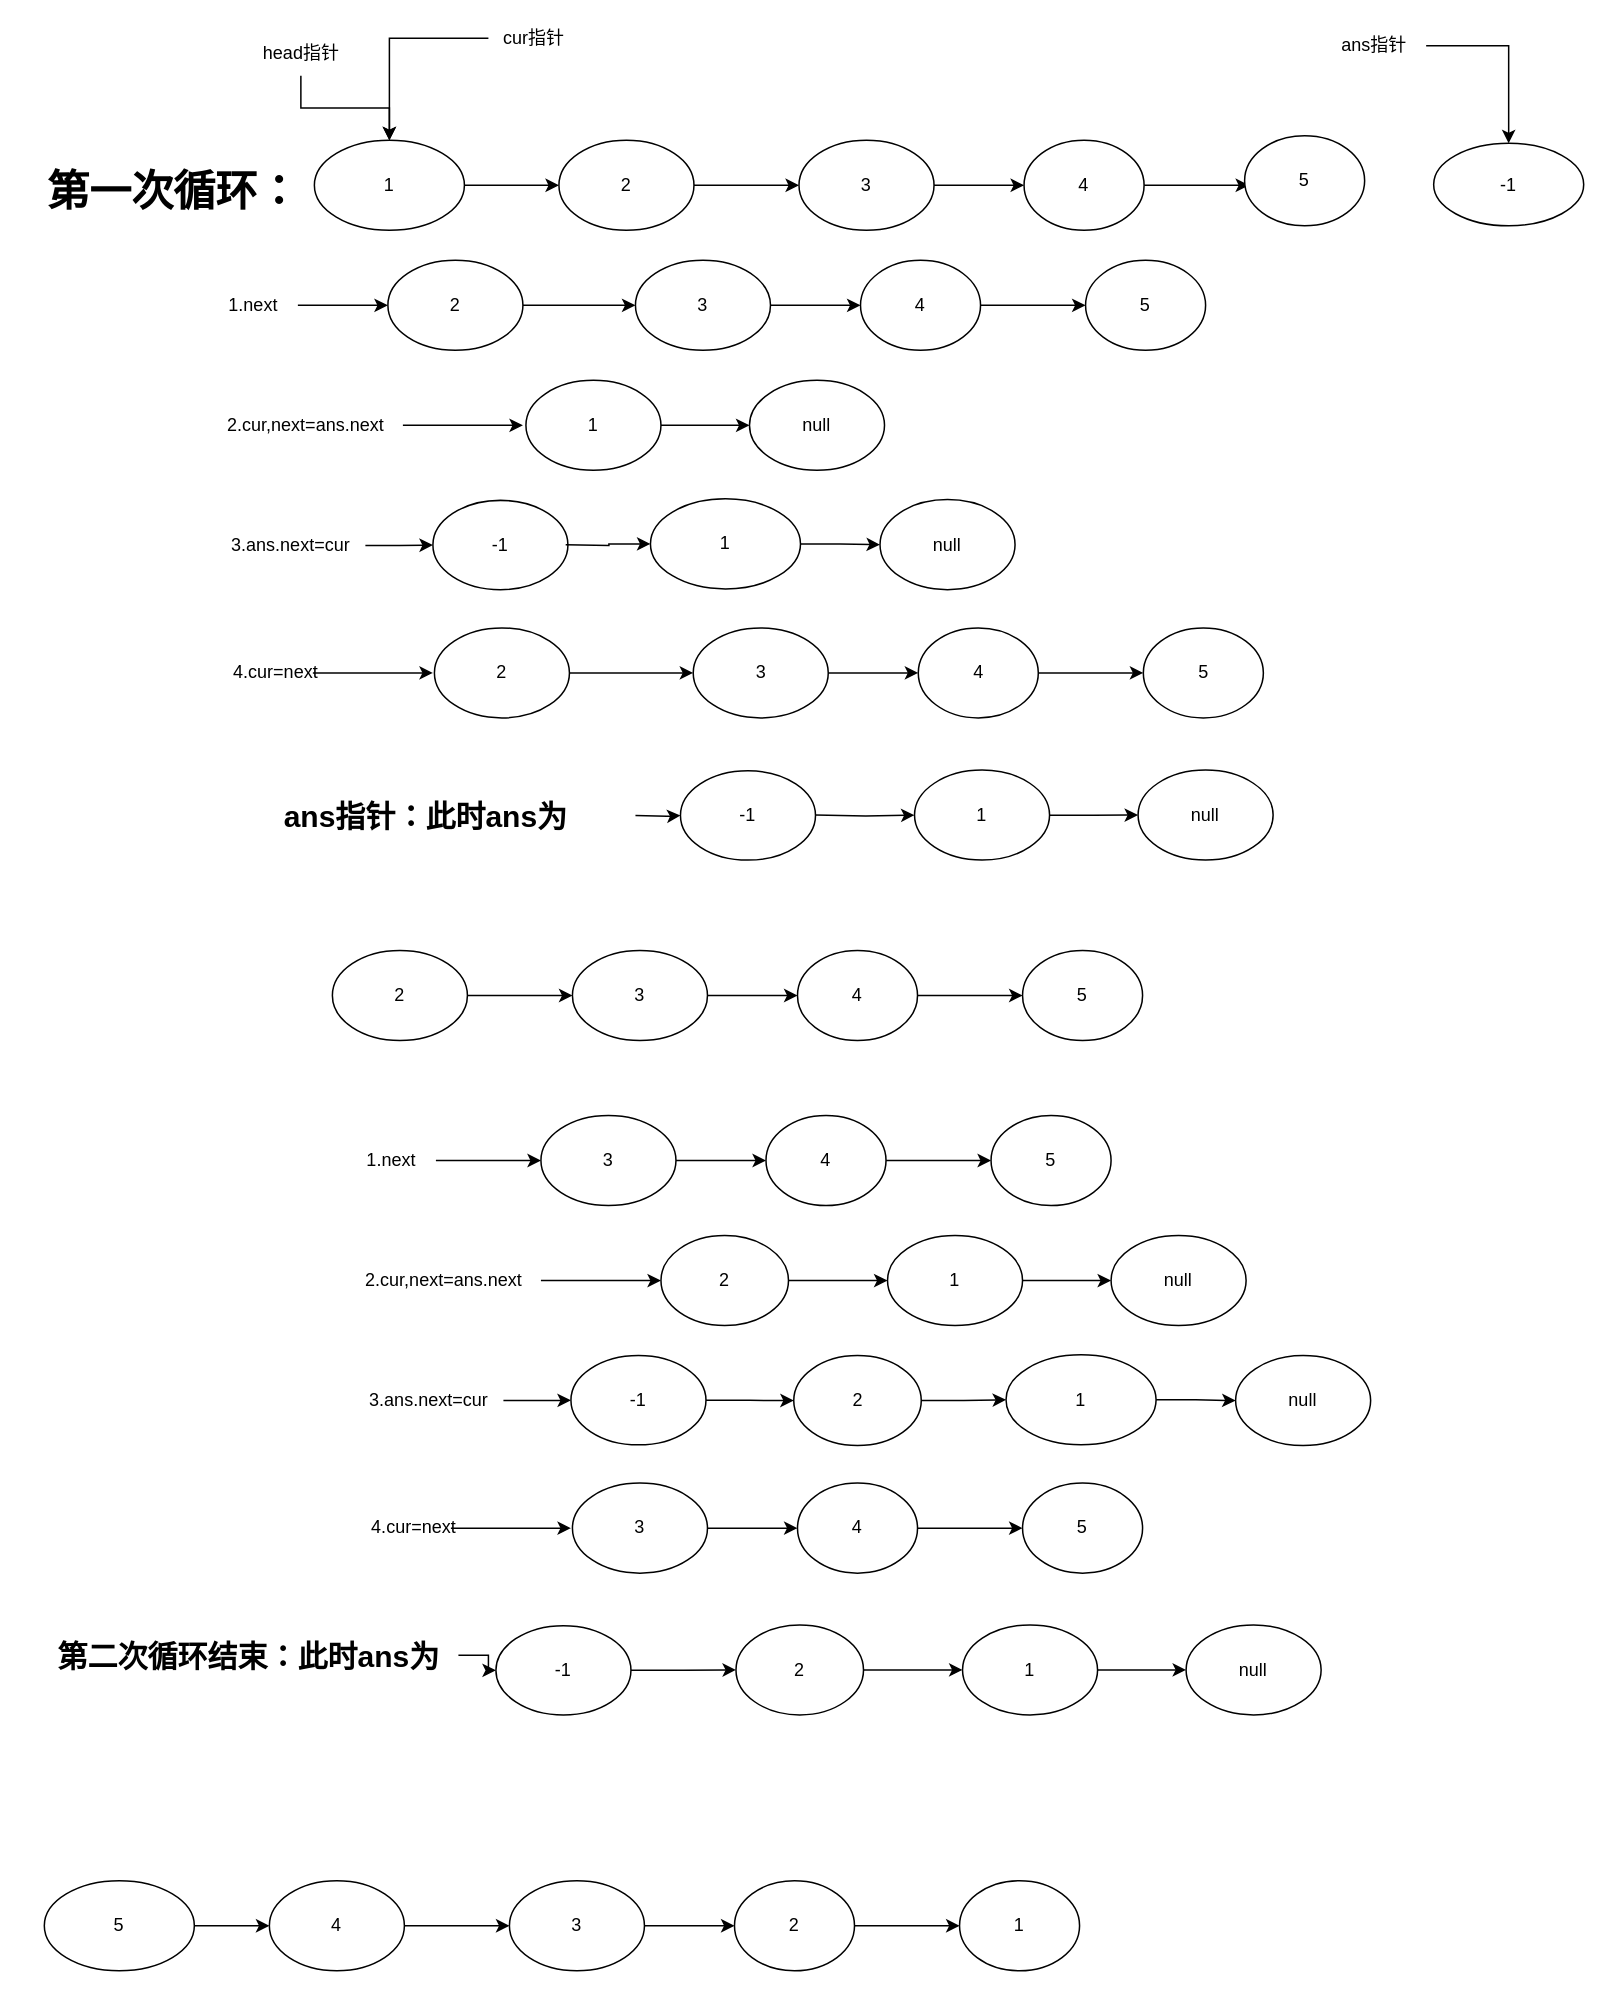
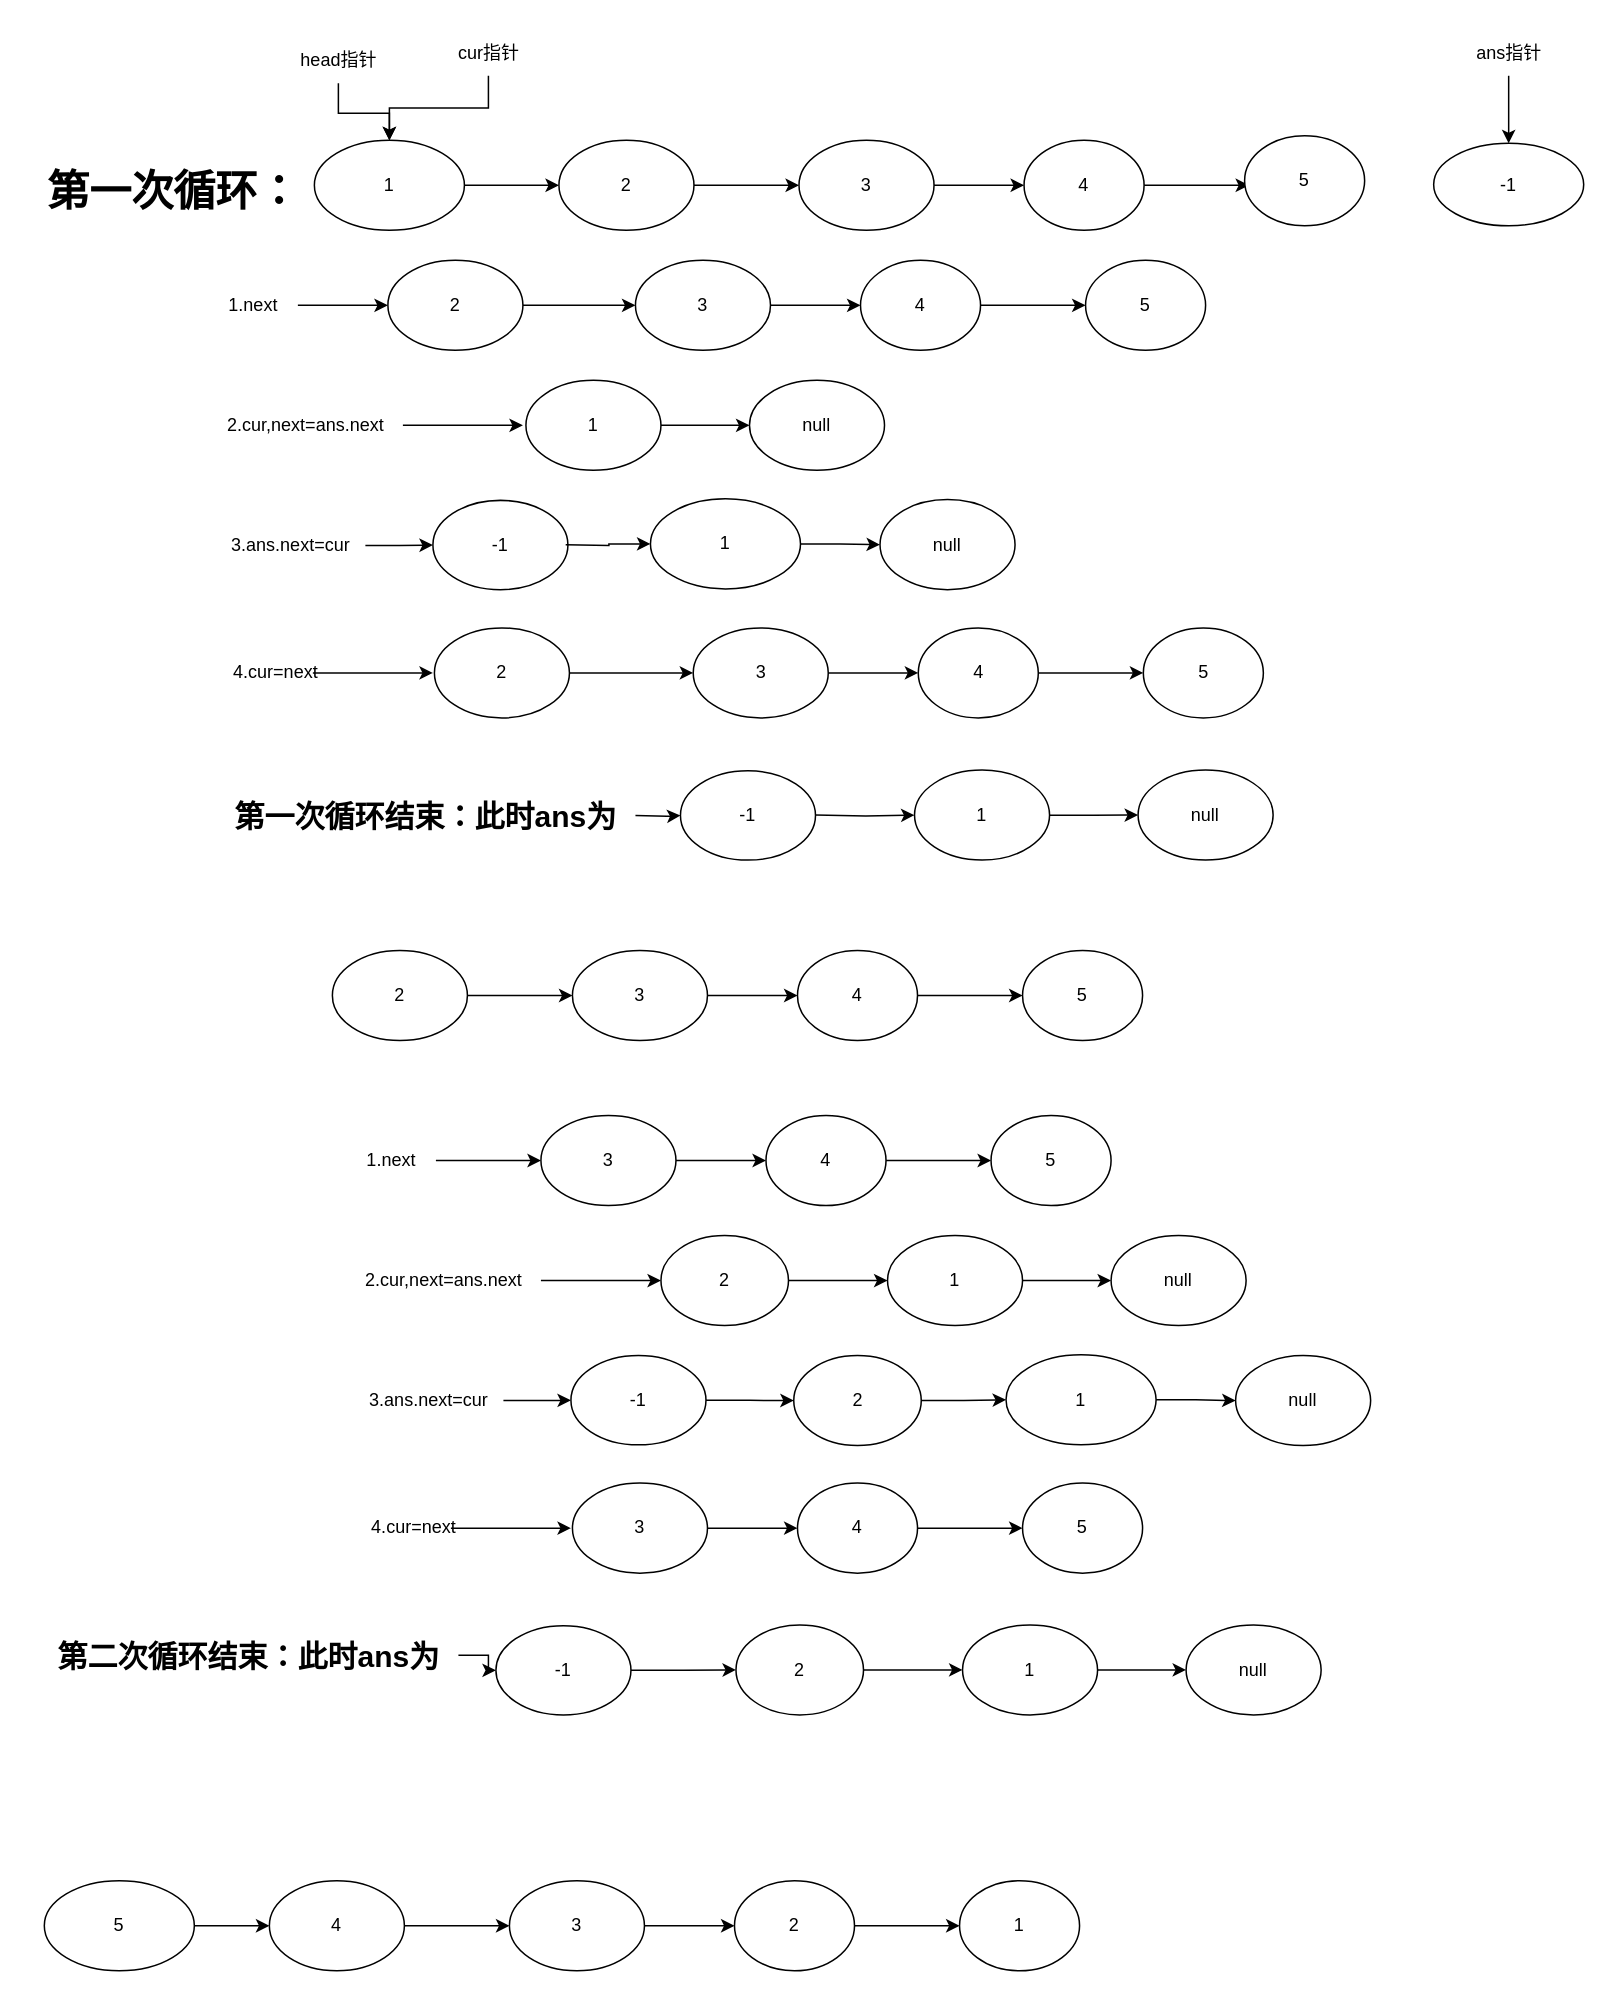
(533, 38) -> (488, 53)
(1373, 46) -> (1508, 53)
(301, 53) -> (338, 61)
(426, 815) -> (426, 815)
